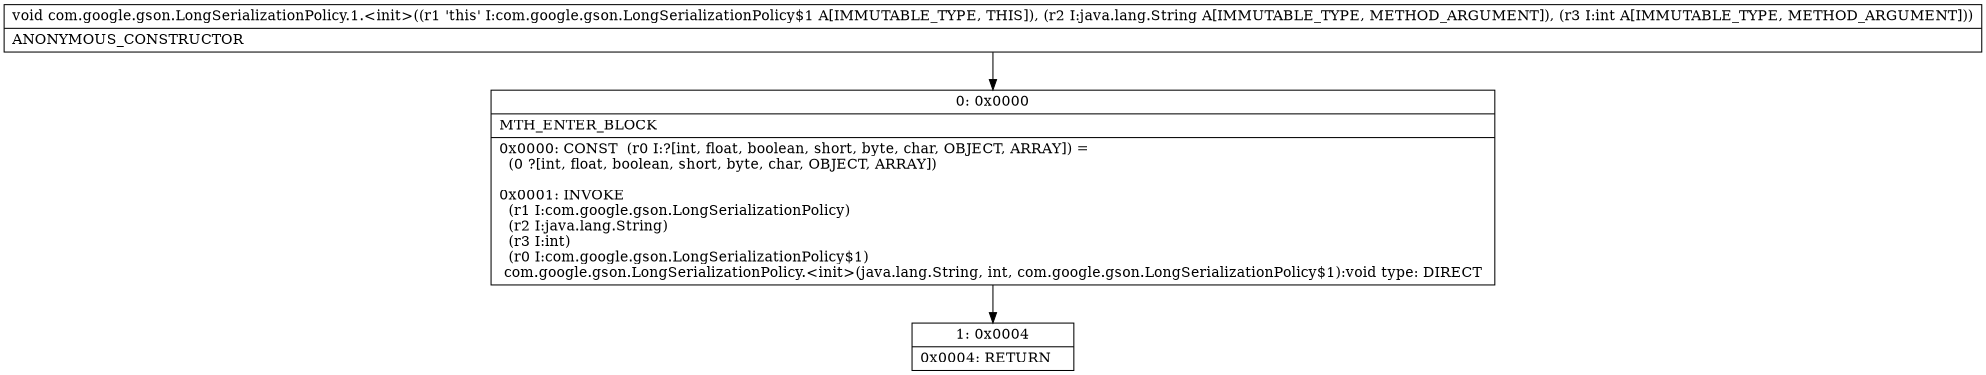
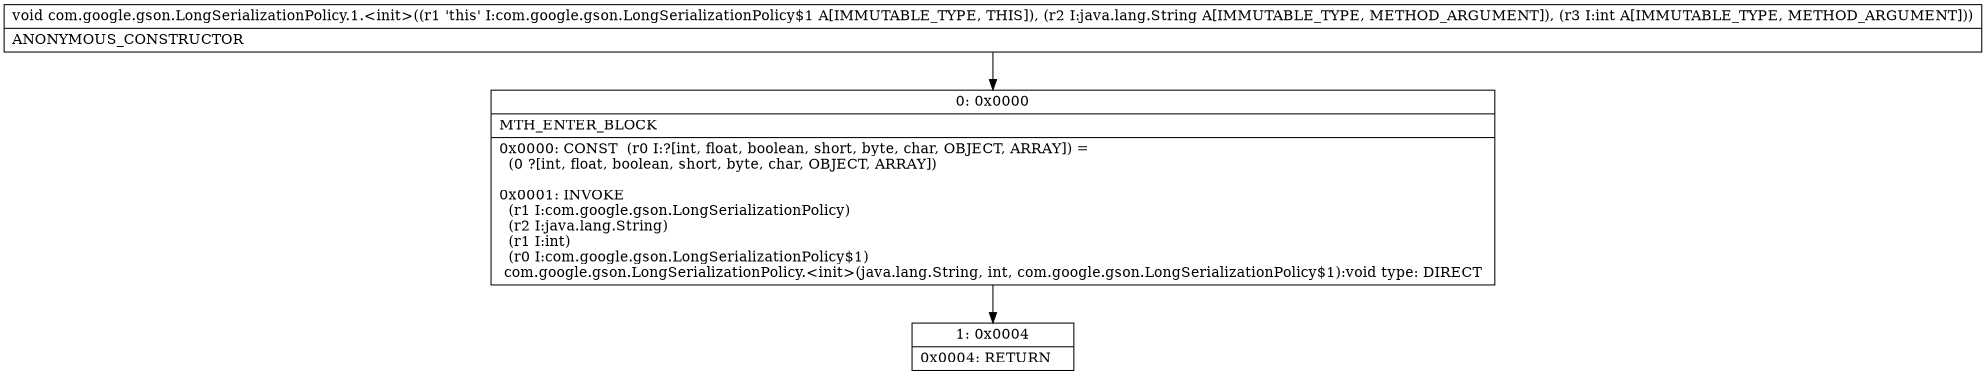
(535, 242) -> (535, 242)
